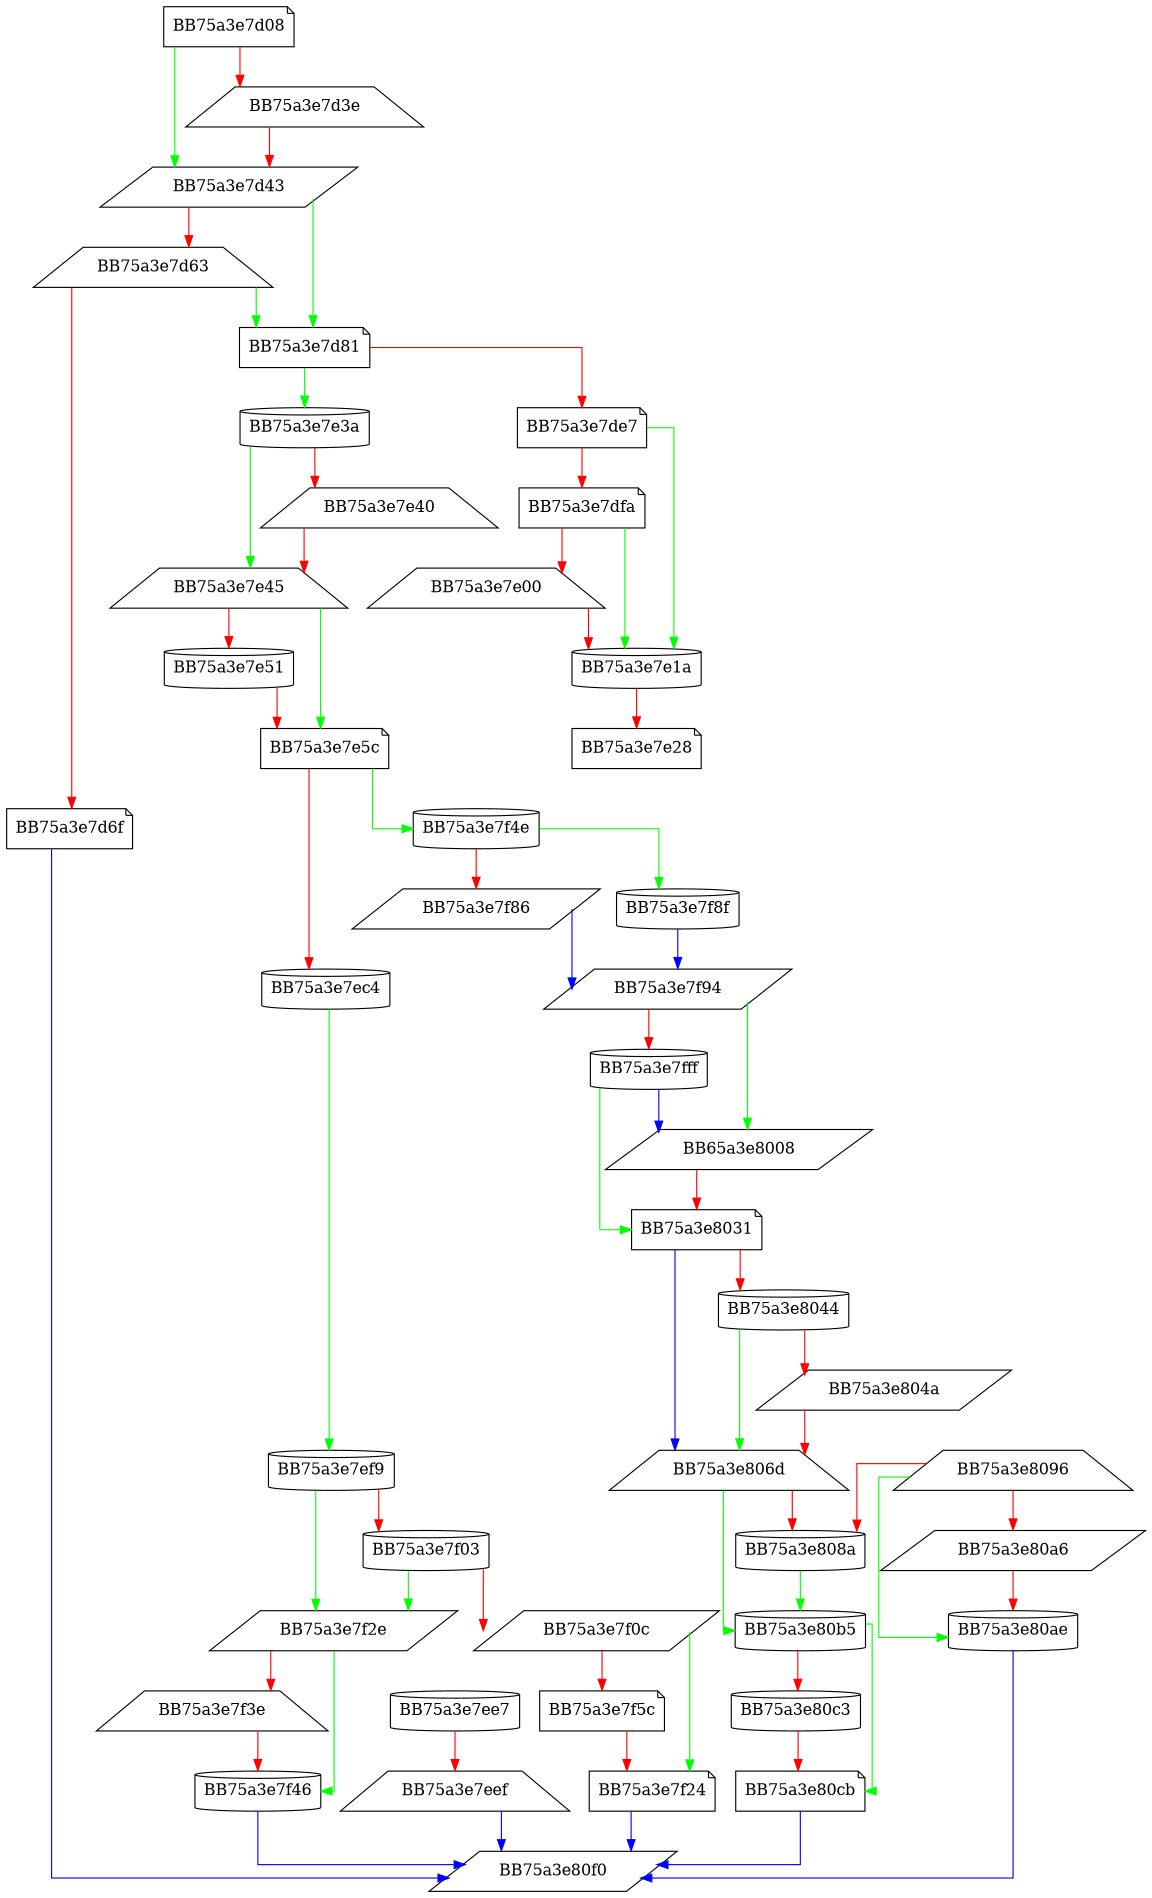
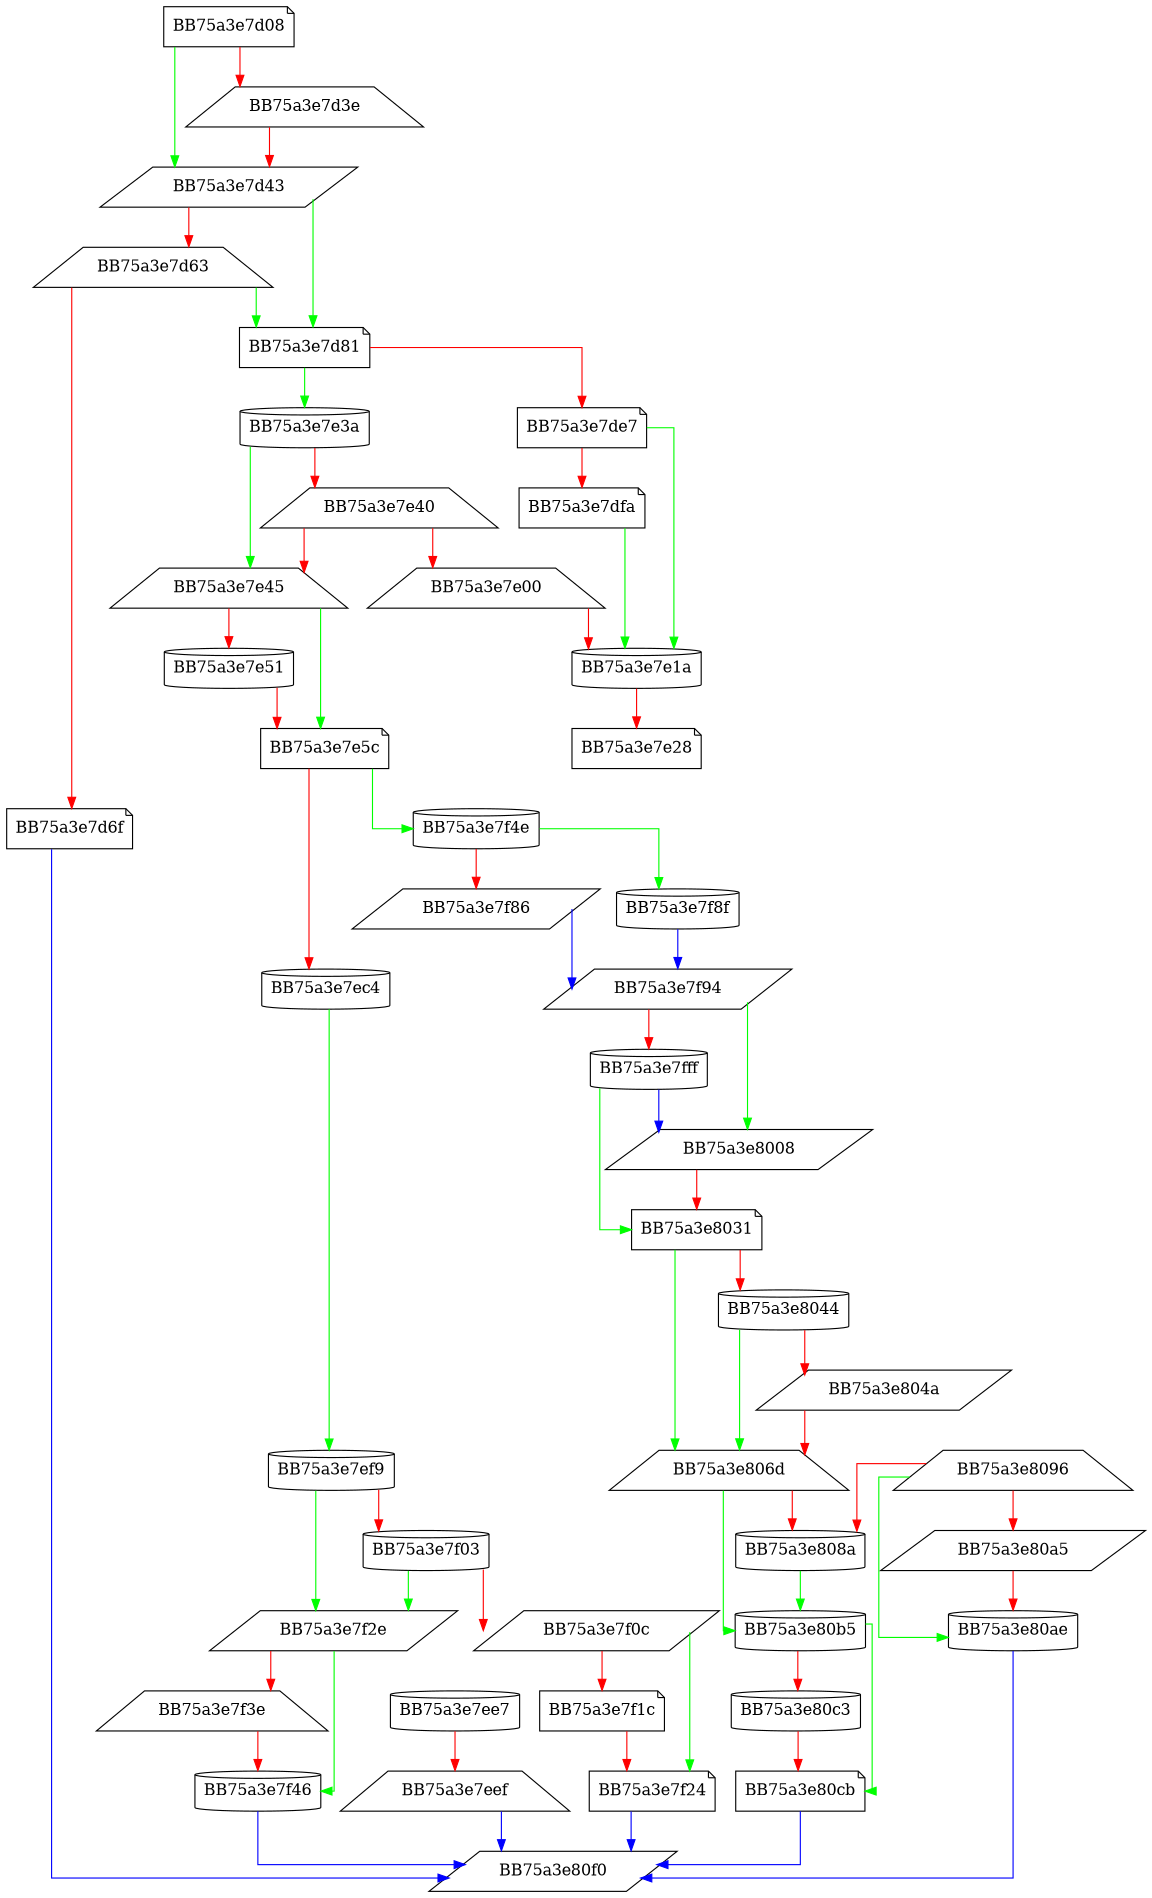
(562, 545) -> (433, 542)
(739, 1150) -> (739, 1150)
(675, 1344) -> (675, 1344)
(1013, 1551) -> (1013, 1551)
(602, 1711) -> (602, 1711)
